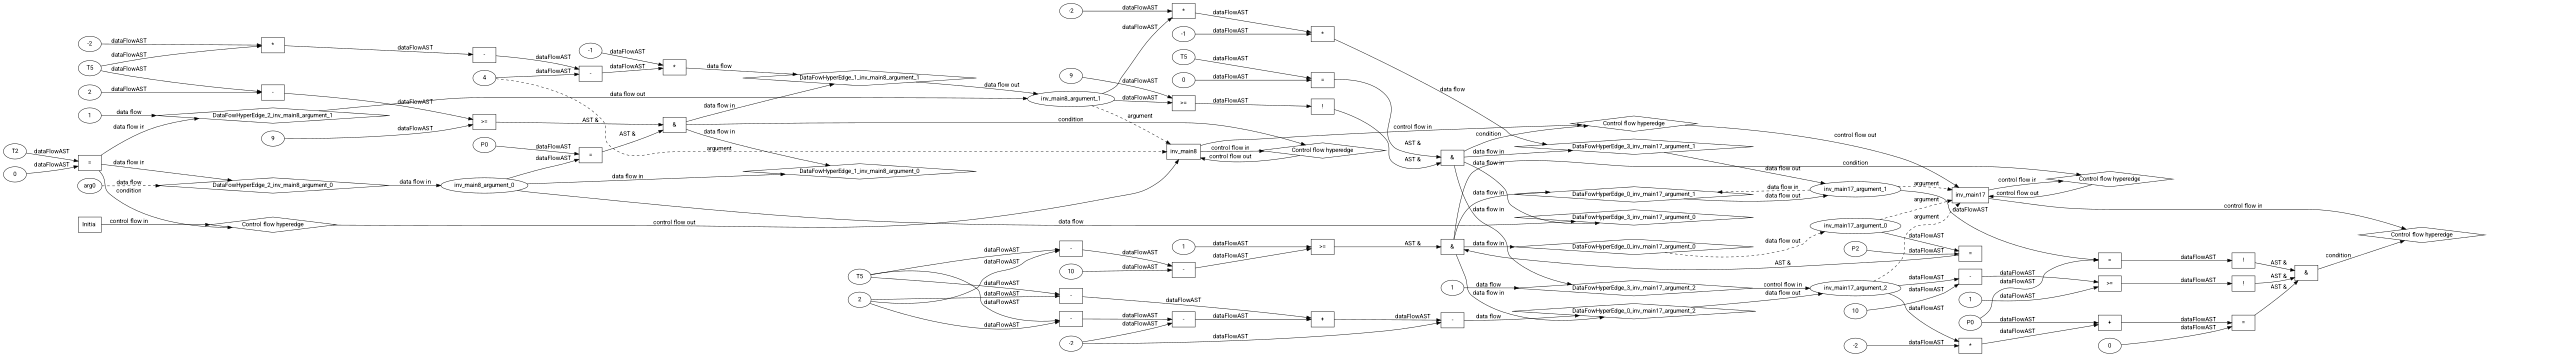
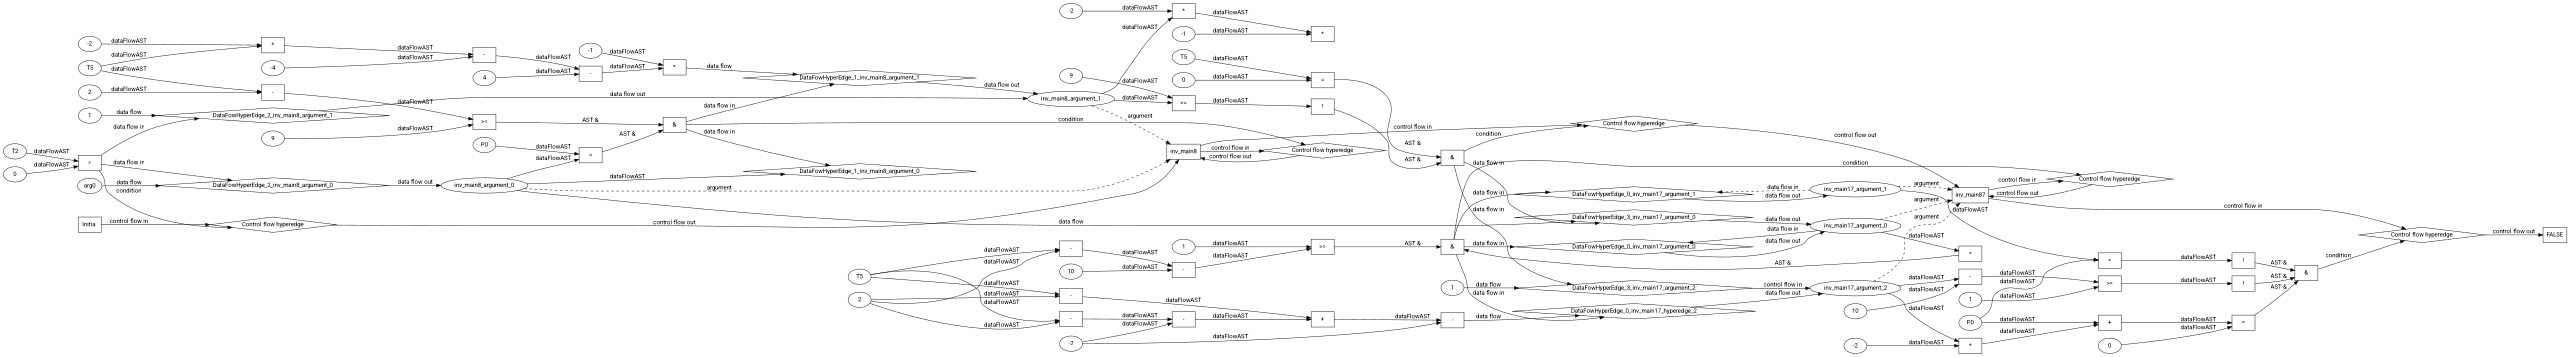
none -> (273, 68)
(1634, 147) -> none
(813, 152) -> (848, 191)
(628, 177) -> (628, 177)
(415, 182) -> (415, 182)
(129, 186) -> (129, 186)
(1970, 195) -> (1970, 195)
none -> (1758, 222)
none -> (2555, 235)
none -> (1756, 237)
(1855, 249) -> none
(1745, 256) -> (1745, 256)
(1634, 311) -> (1634, 311)
